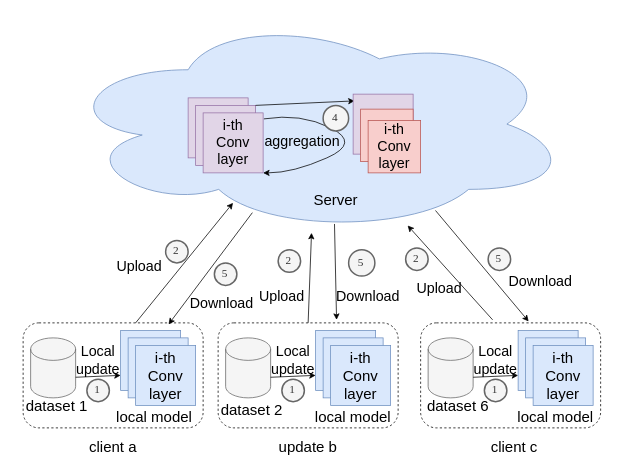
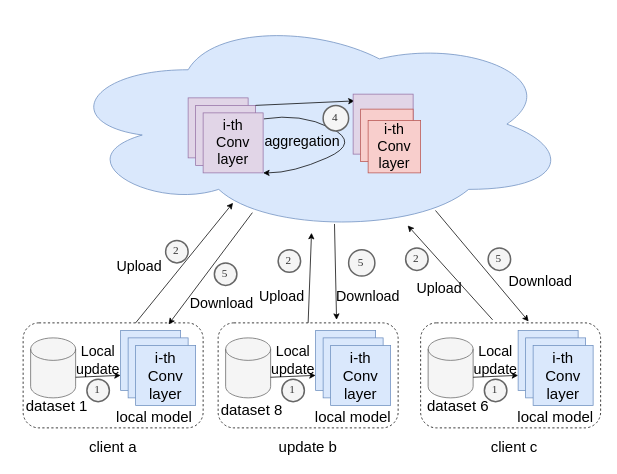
(336, 199) -> none
(252, 409) -> (252, 409)
